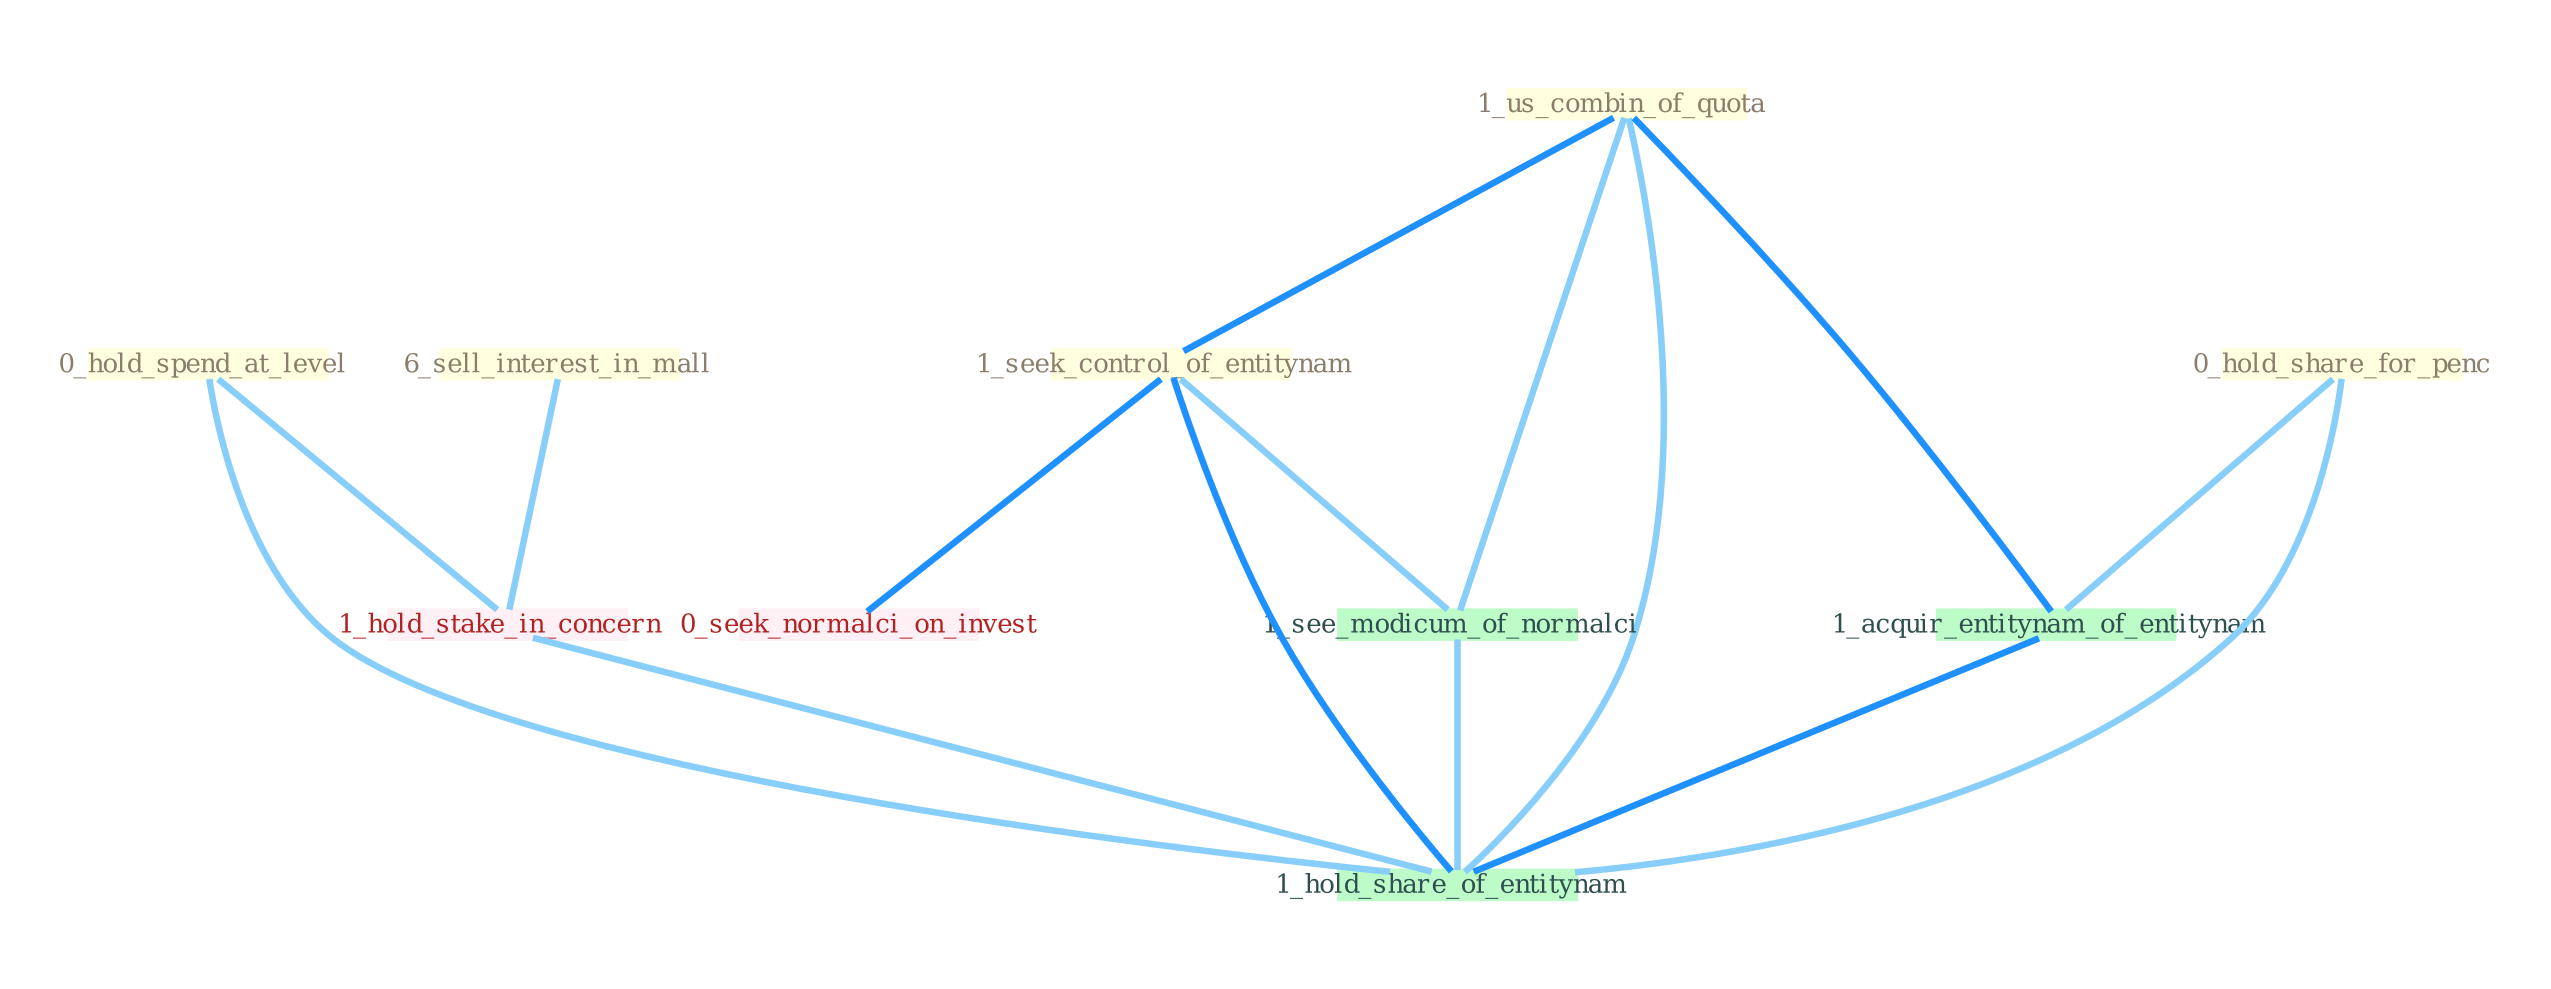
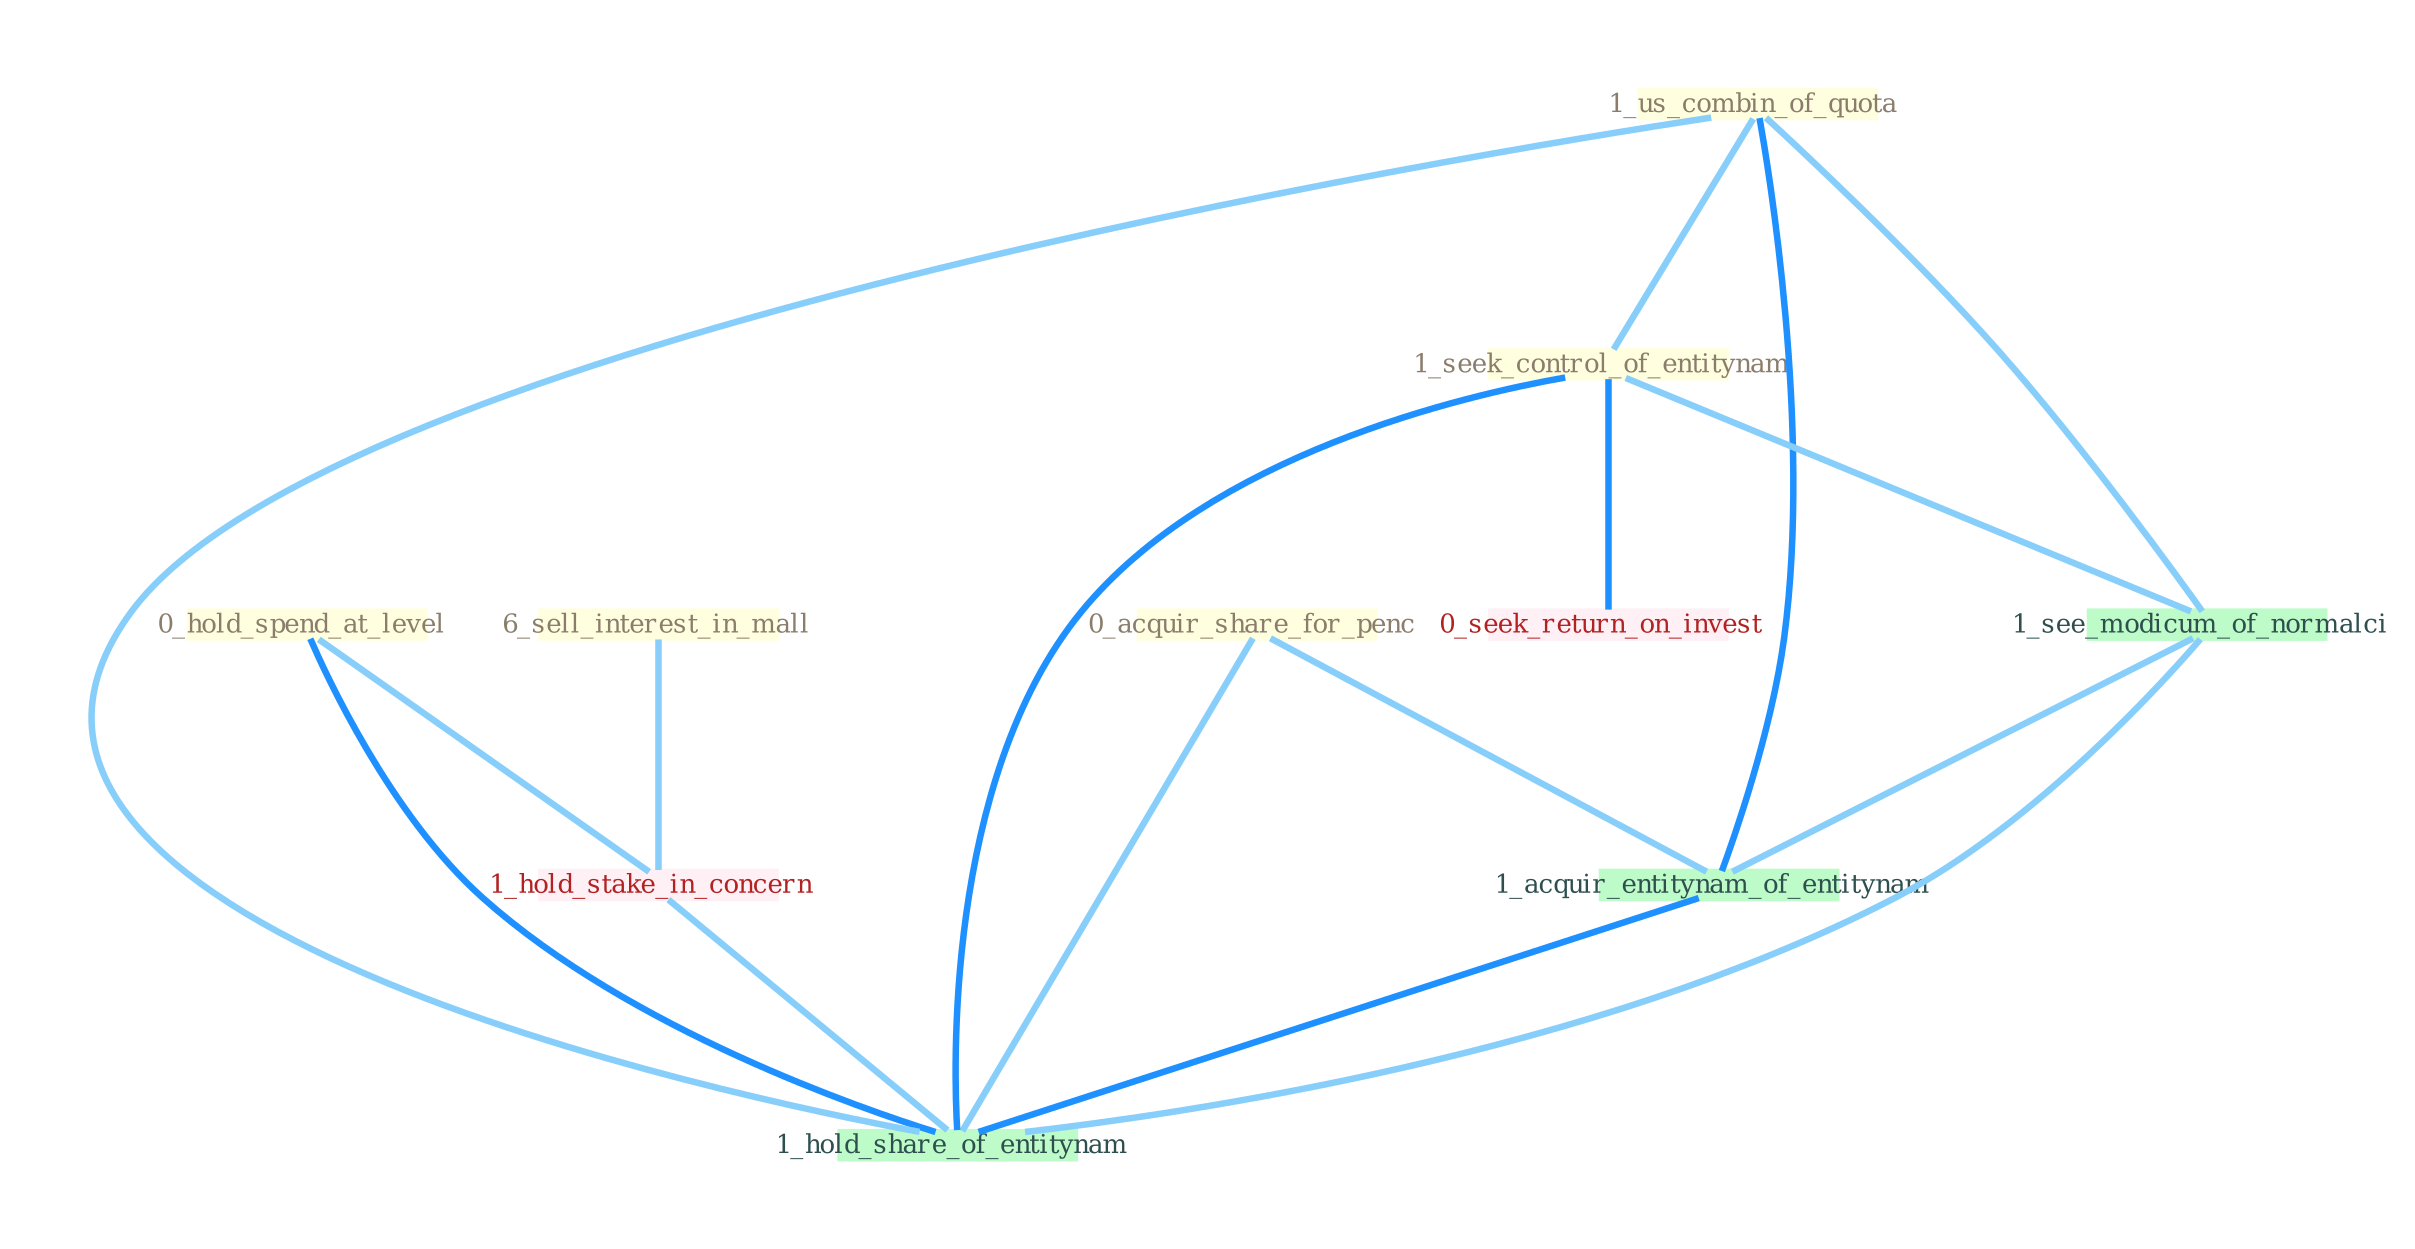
(1399, 234) -> (1683, 234)
(2342, 364) -> (1257, 625)
(859, 625) -> (1609, 625)
none -> (1963, 755)
(707, 769) -> (562, 958)
